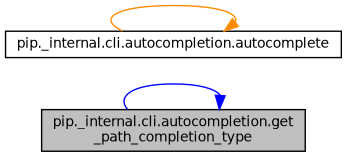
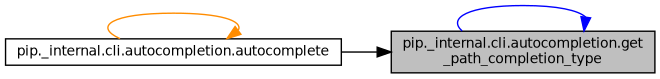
none -> (359, 52)
